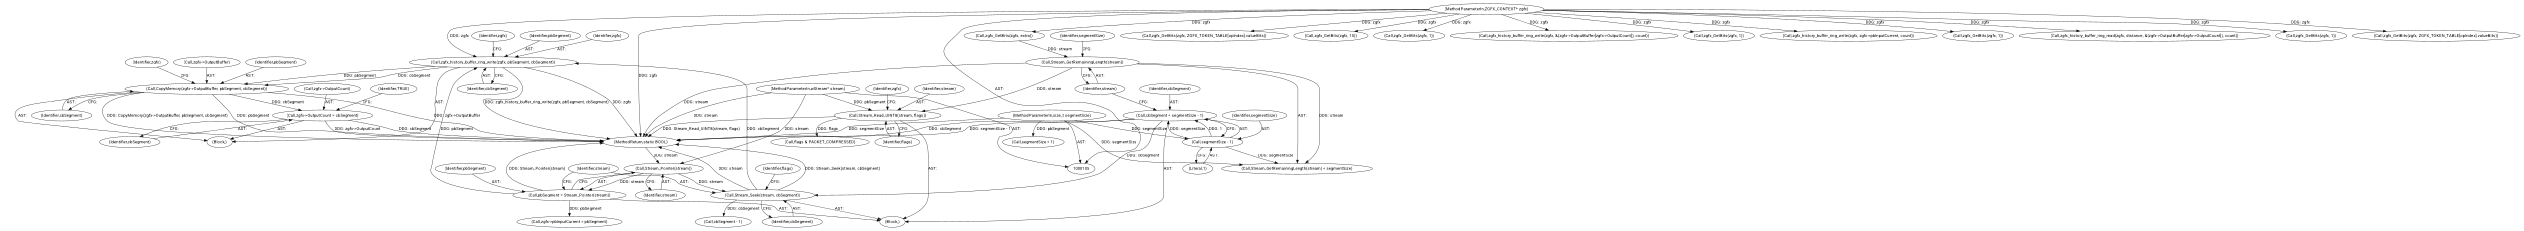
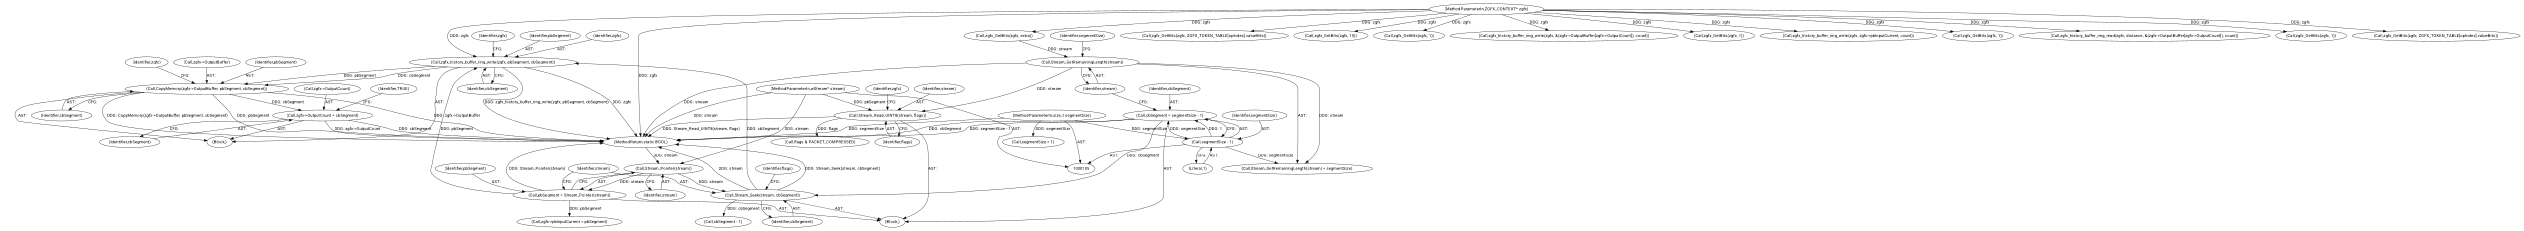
(1033, 19) -> (1130, 150)
(1053, 129) -> (1053, 129)
(1146, 162) -> none
